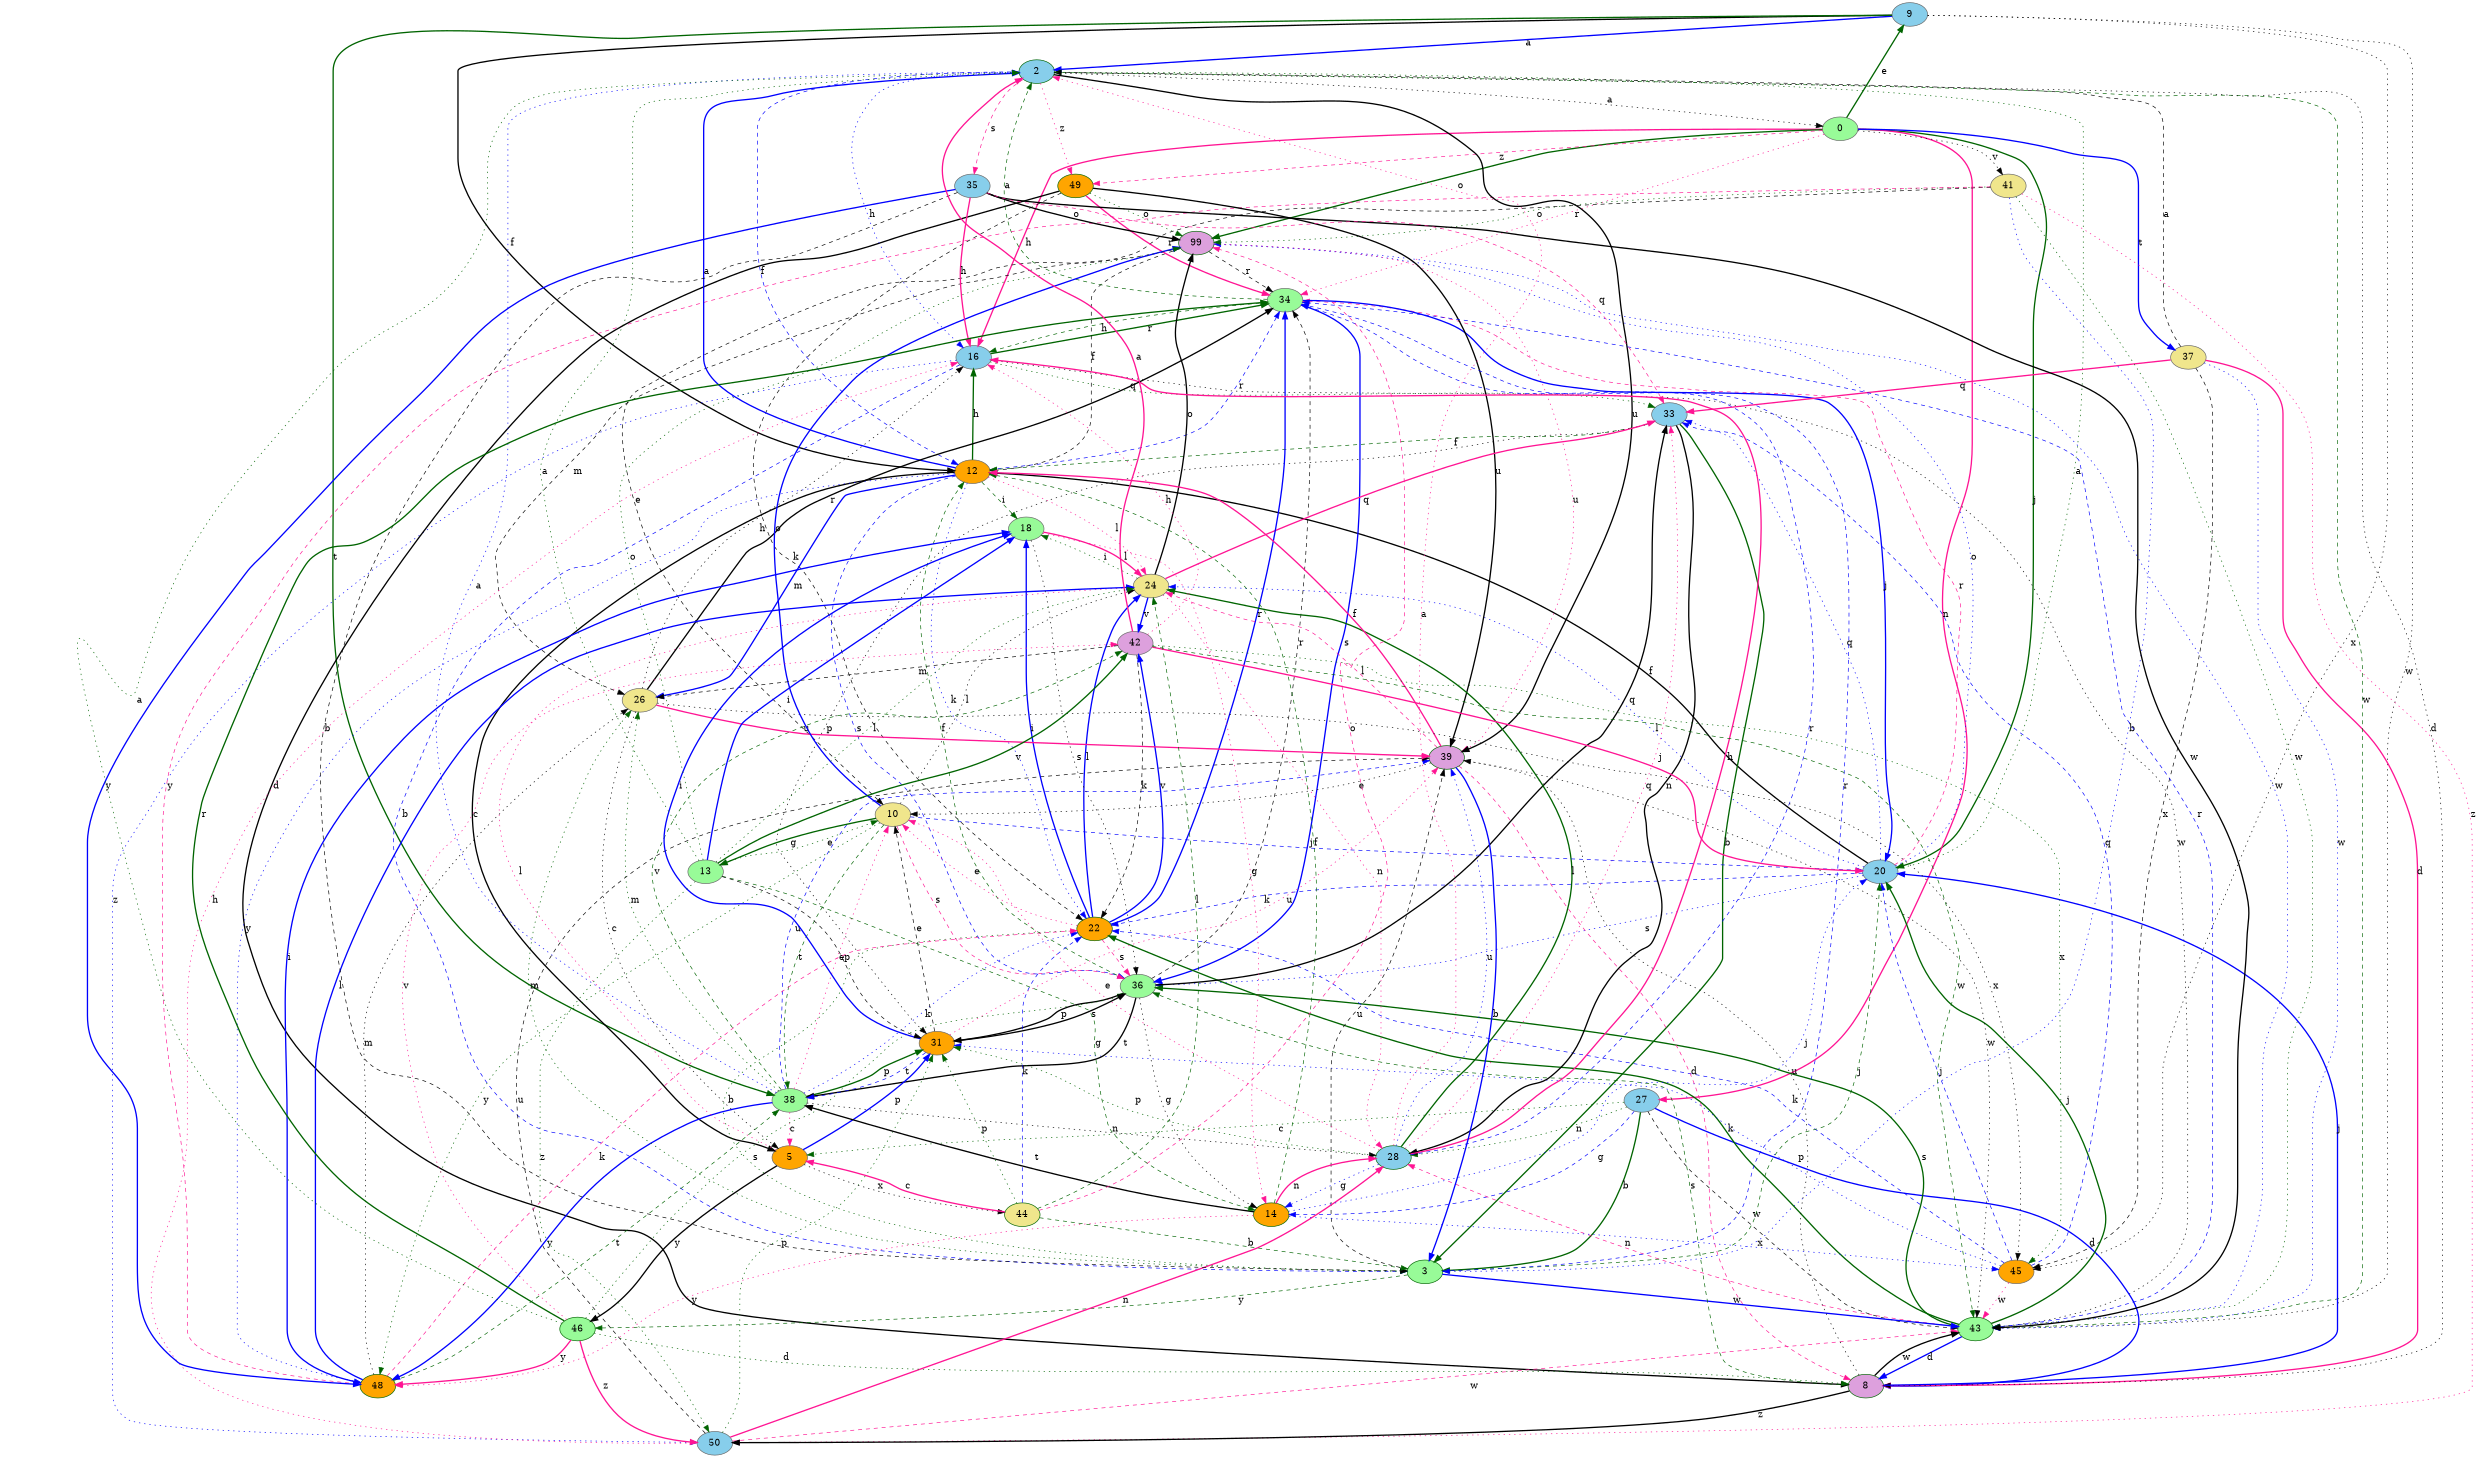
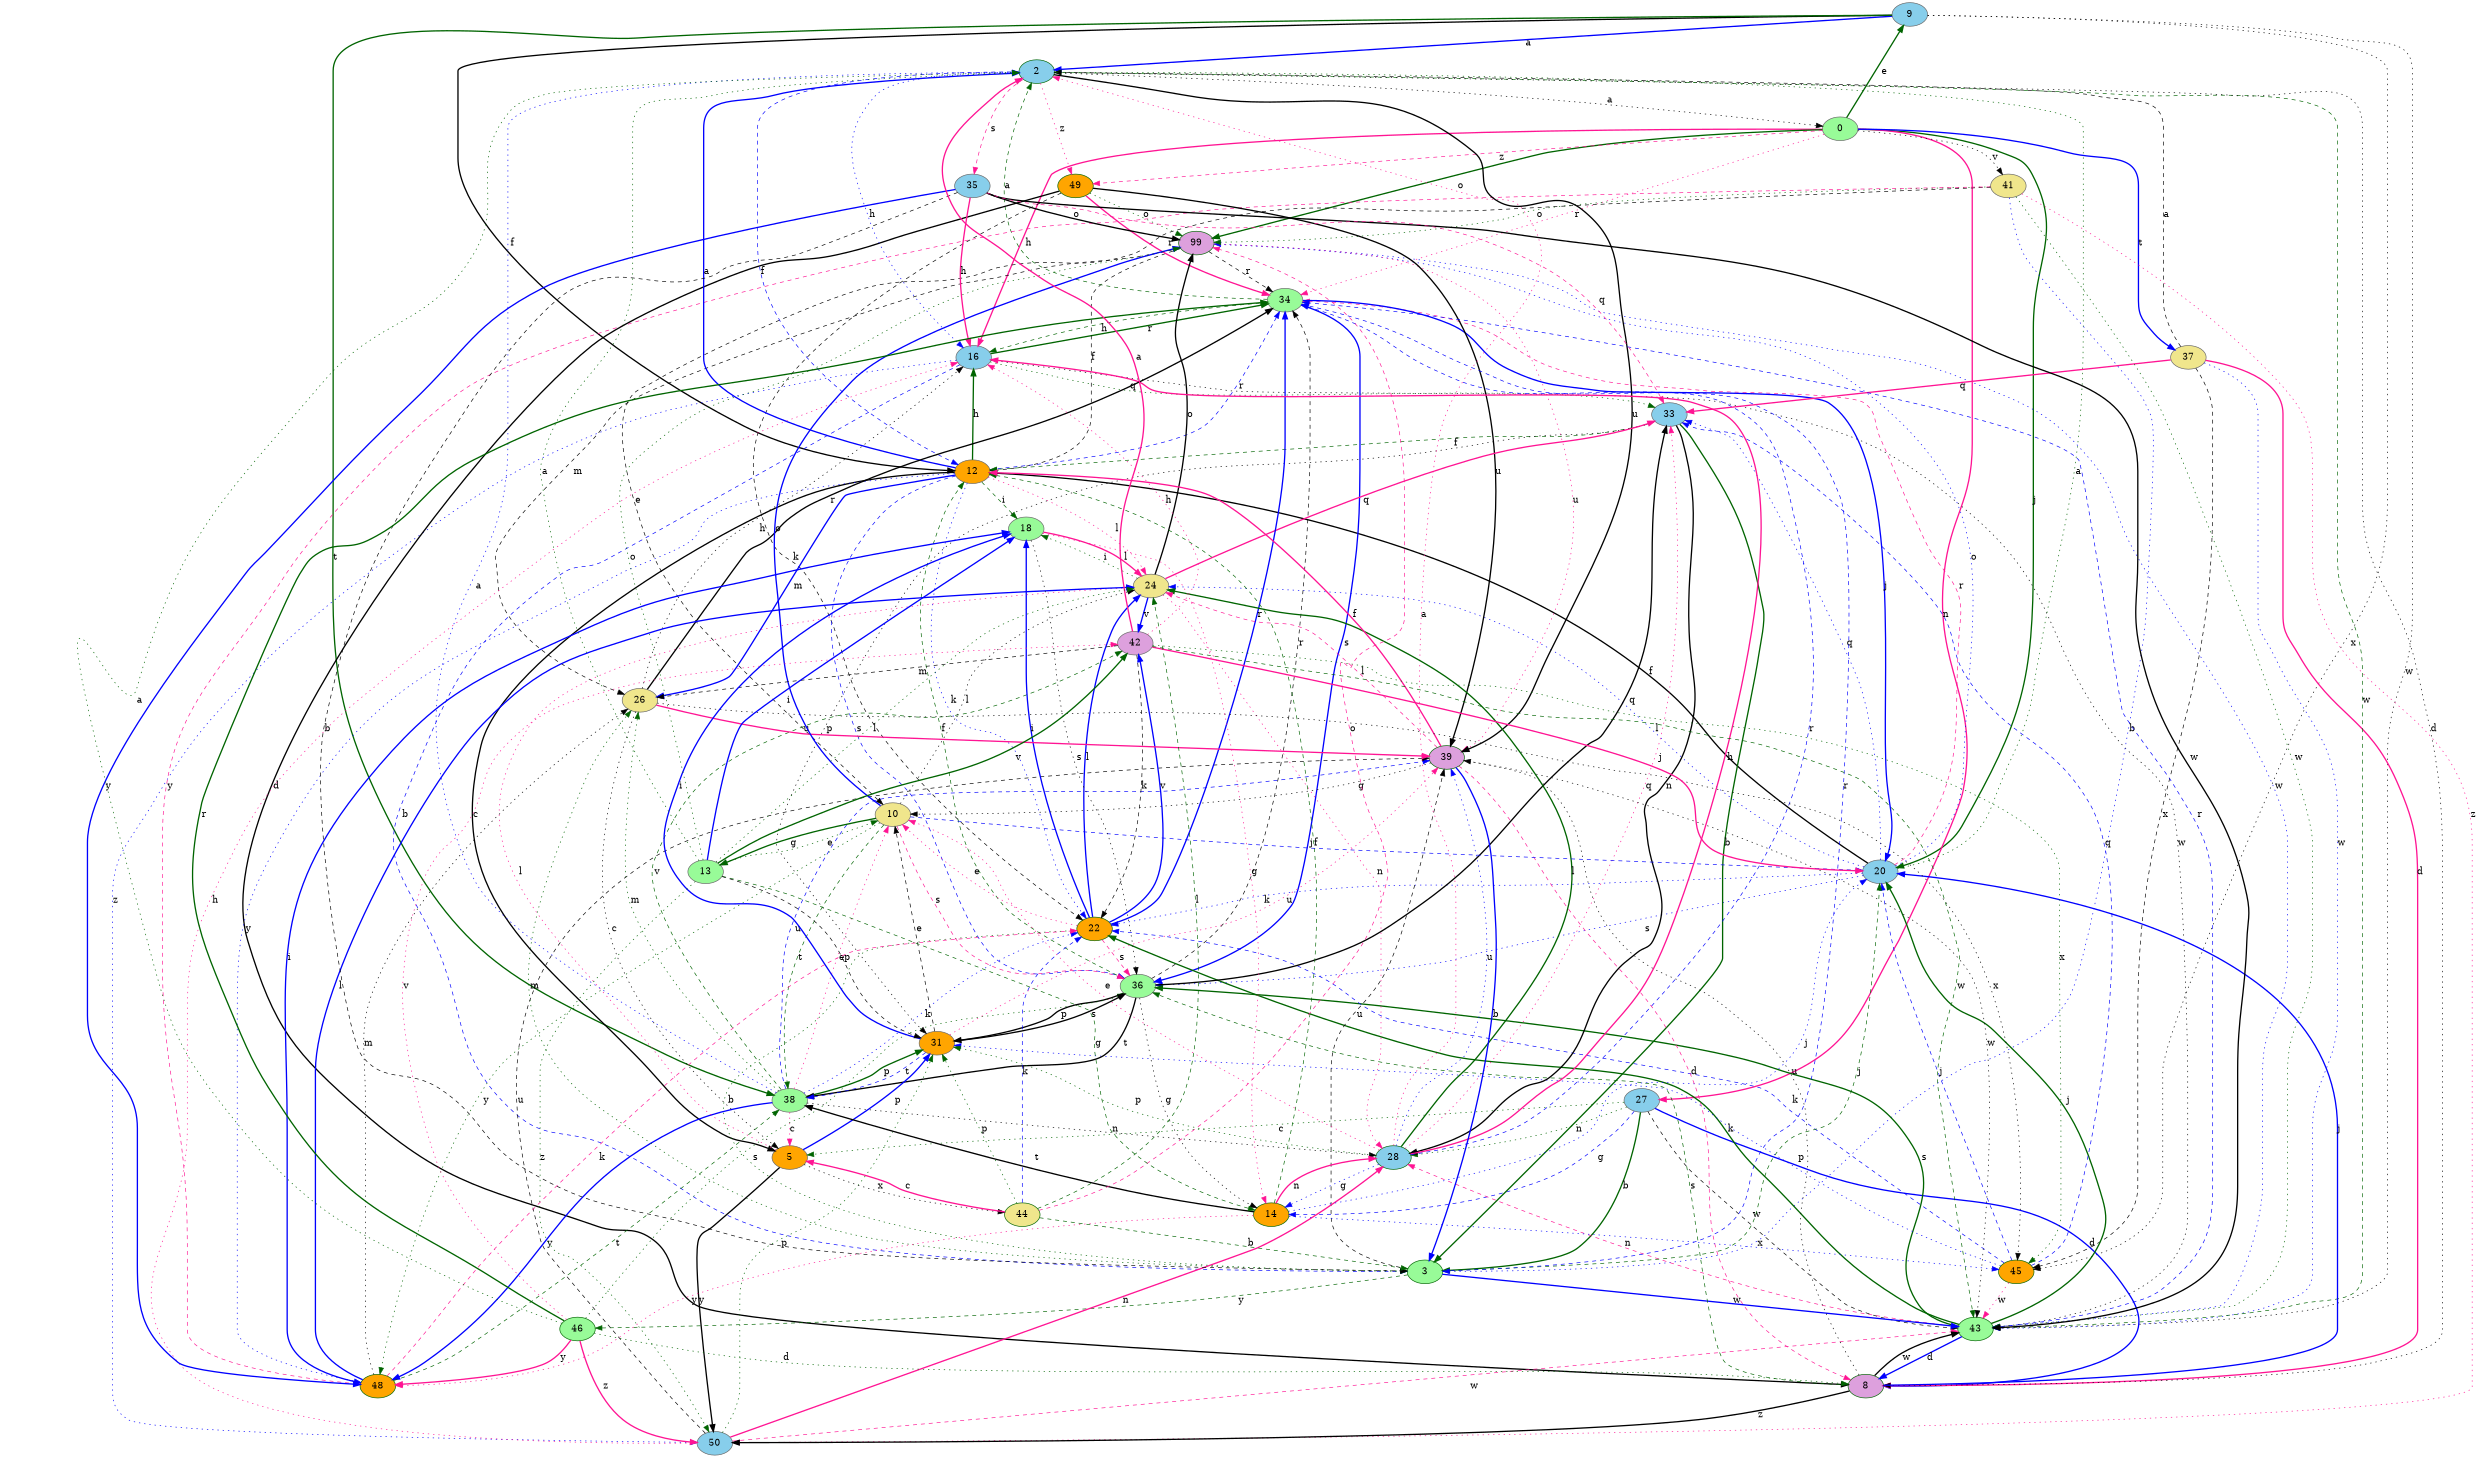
(1362, 786) -> (1362, 786)
(1489, 885) -> (1489, 885)
(680, 1234) -> (698, 1278)
(2016, 1272) -> (2016, 1272)
